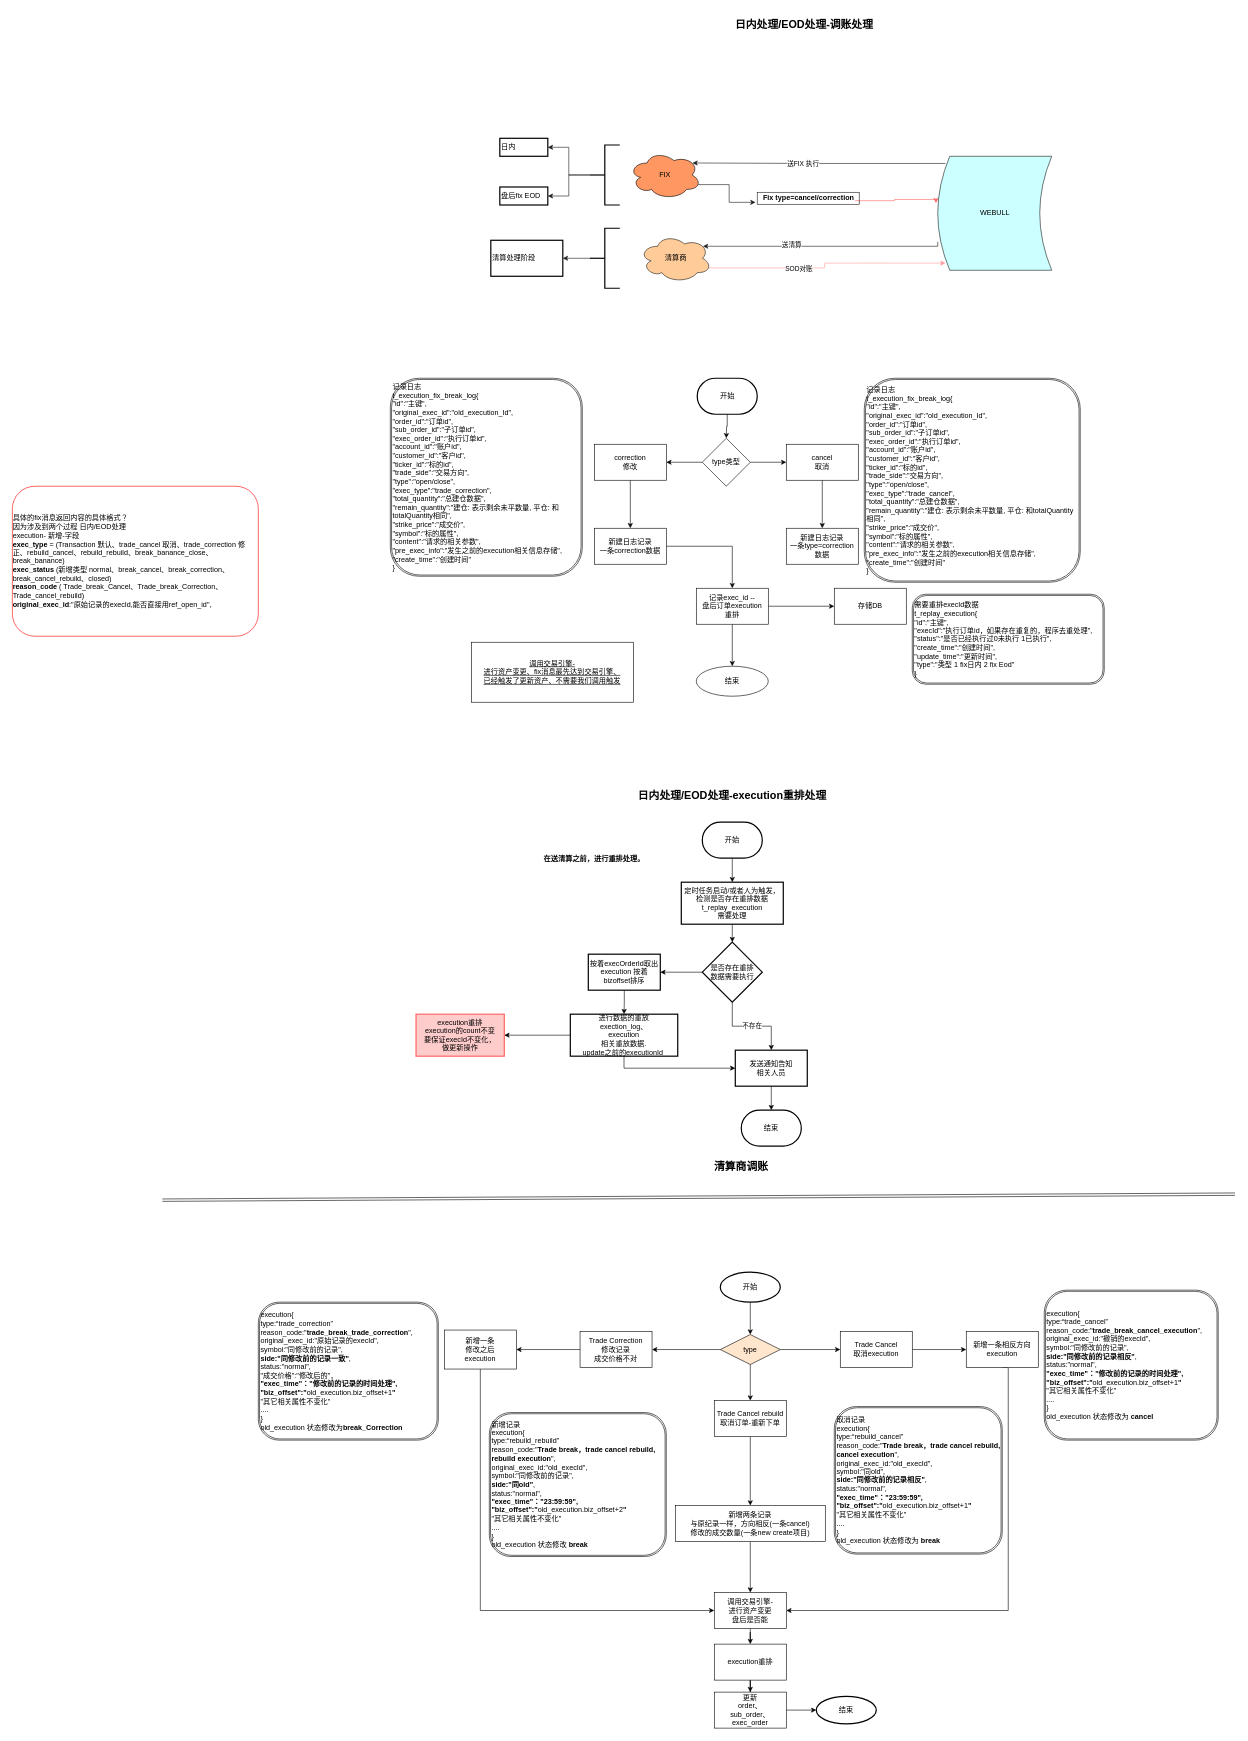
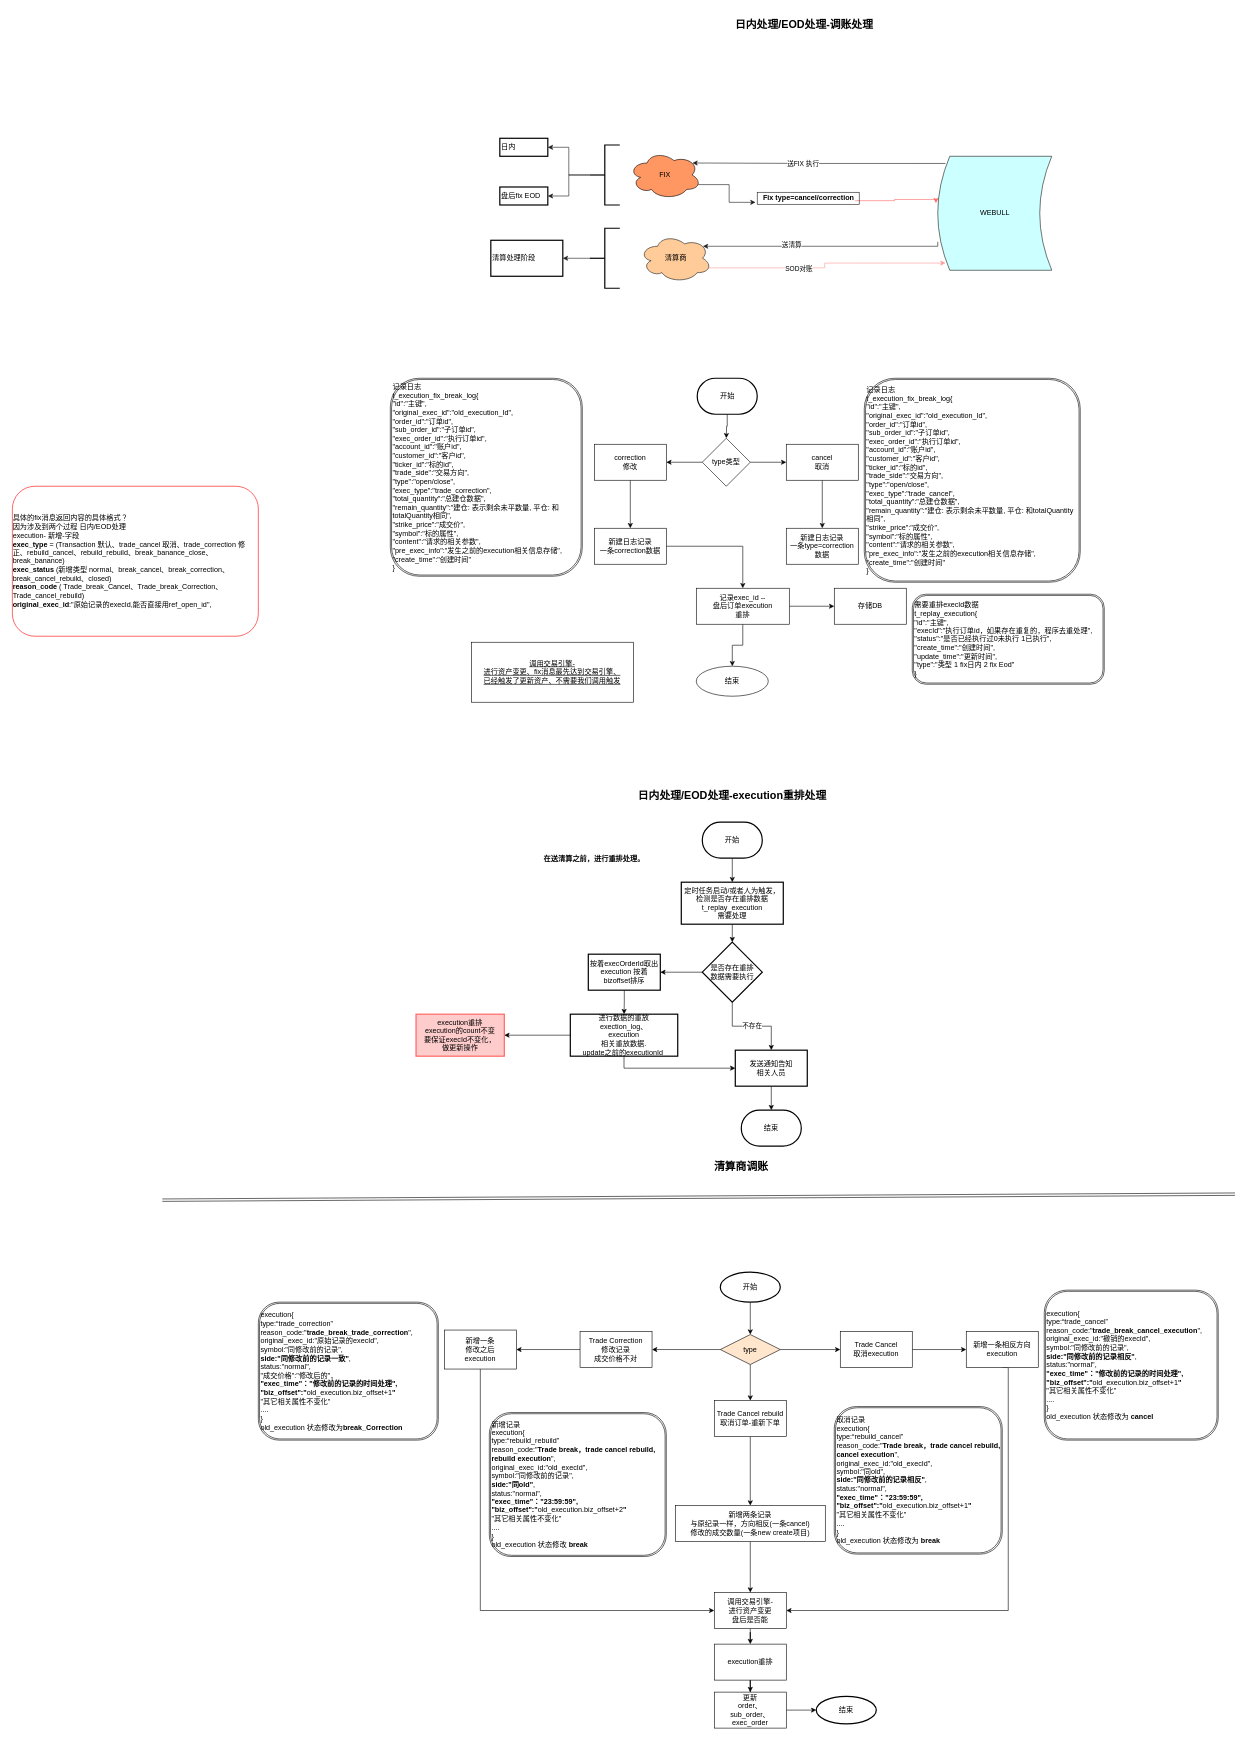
(732, 606) -> (743, 606)
